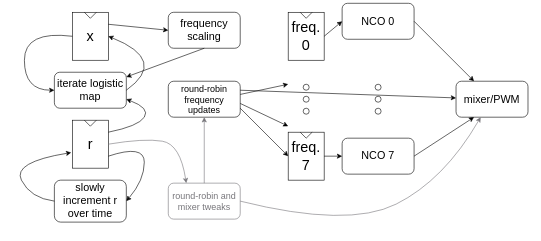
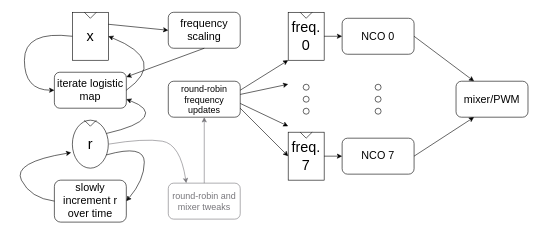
(378, 21) -> (378, 36)
(445, 98) -> (264, 76)
(90, 144) -> (90, 144)
(394, 205) -> none
